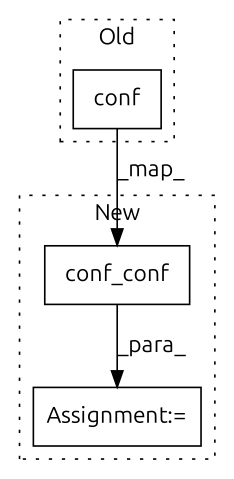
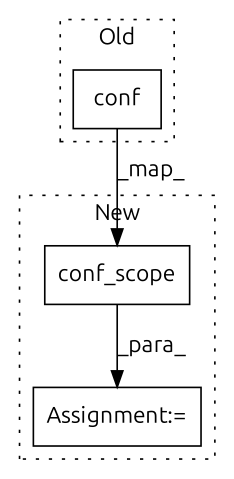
(117, 275) -> (117, 275)
